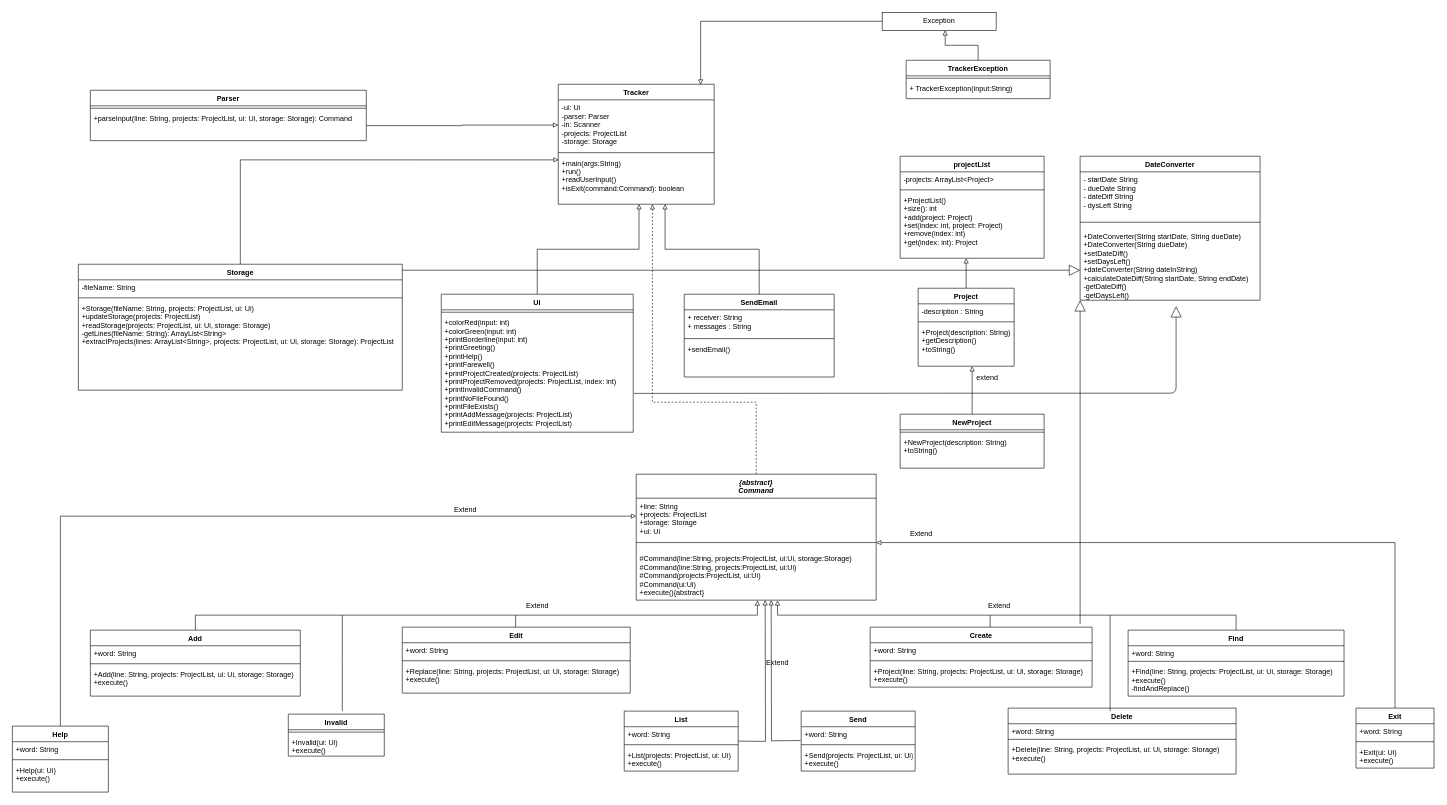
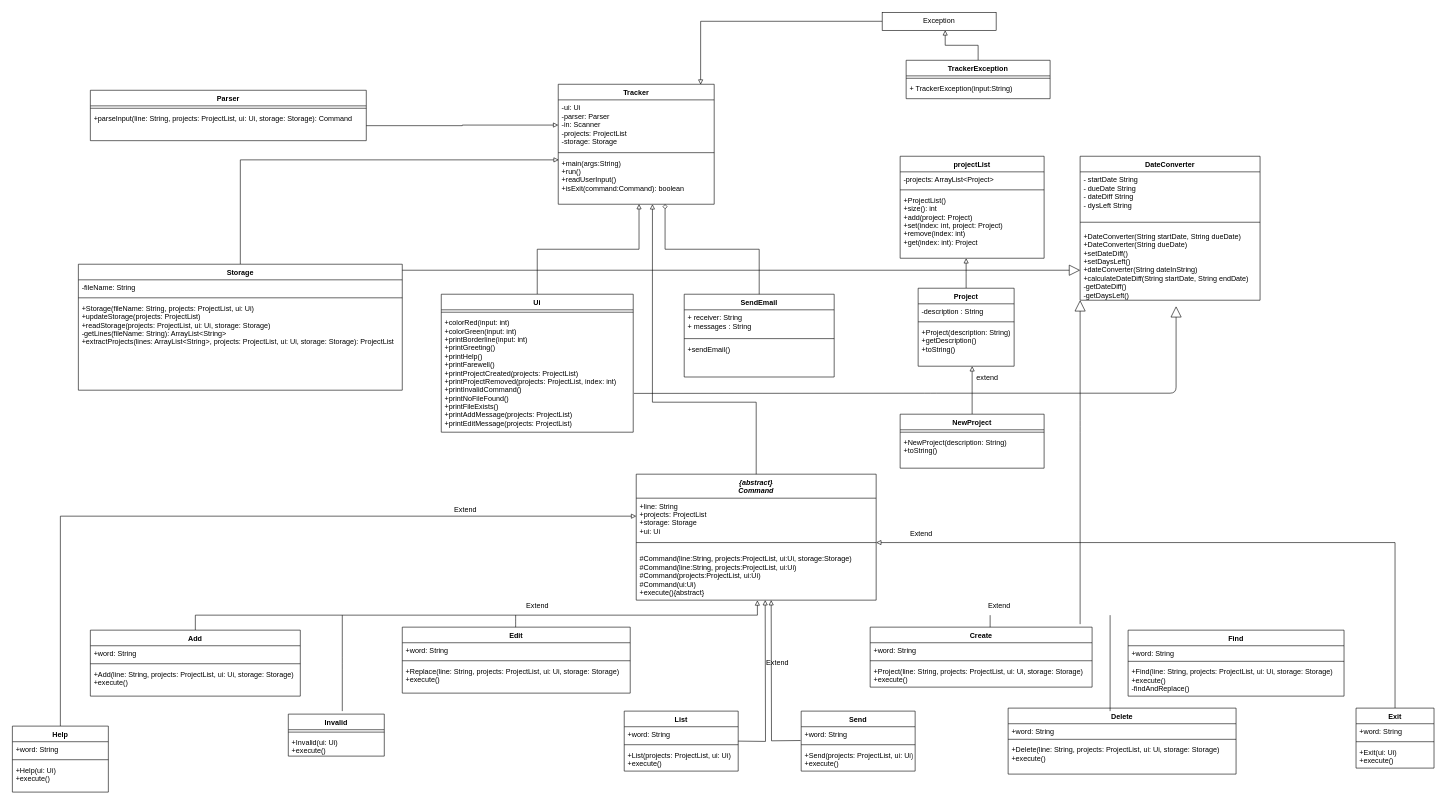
(665, 210) -> (665, 210)
(653, 395) -> (653, 395)
(1004, 615) -> none
